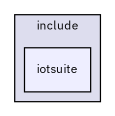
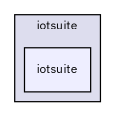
(58, 26) -> (58, 26)
